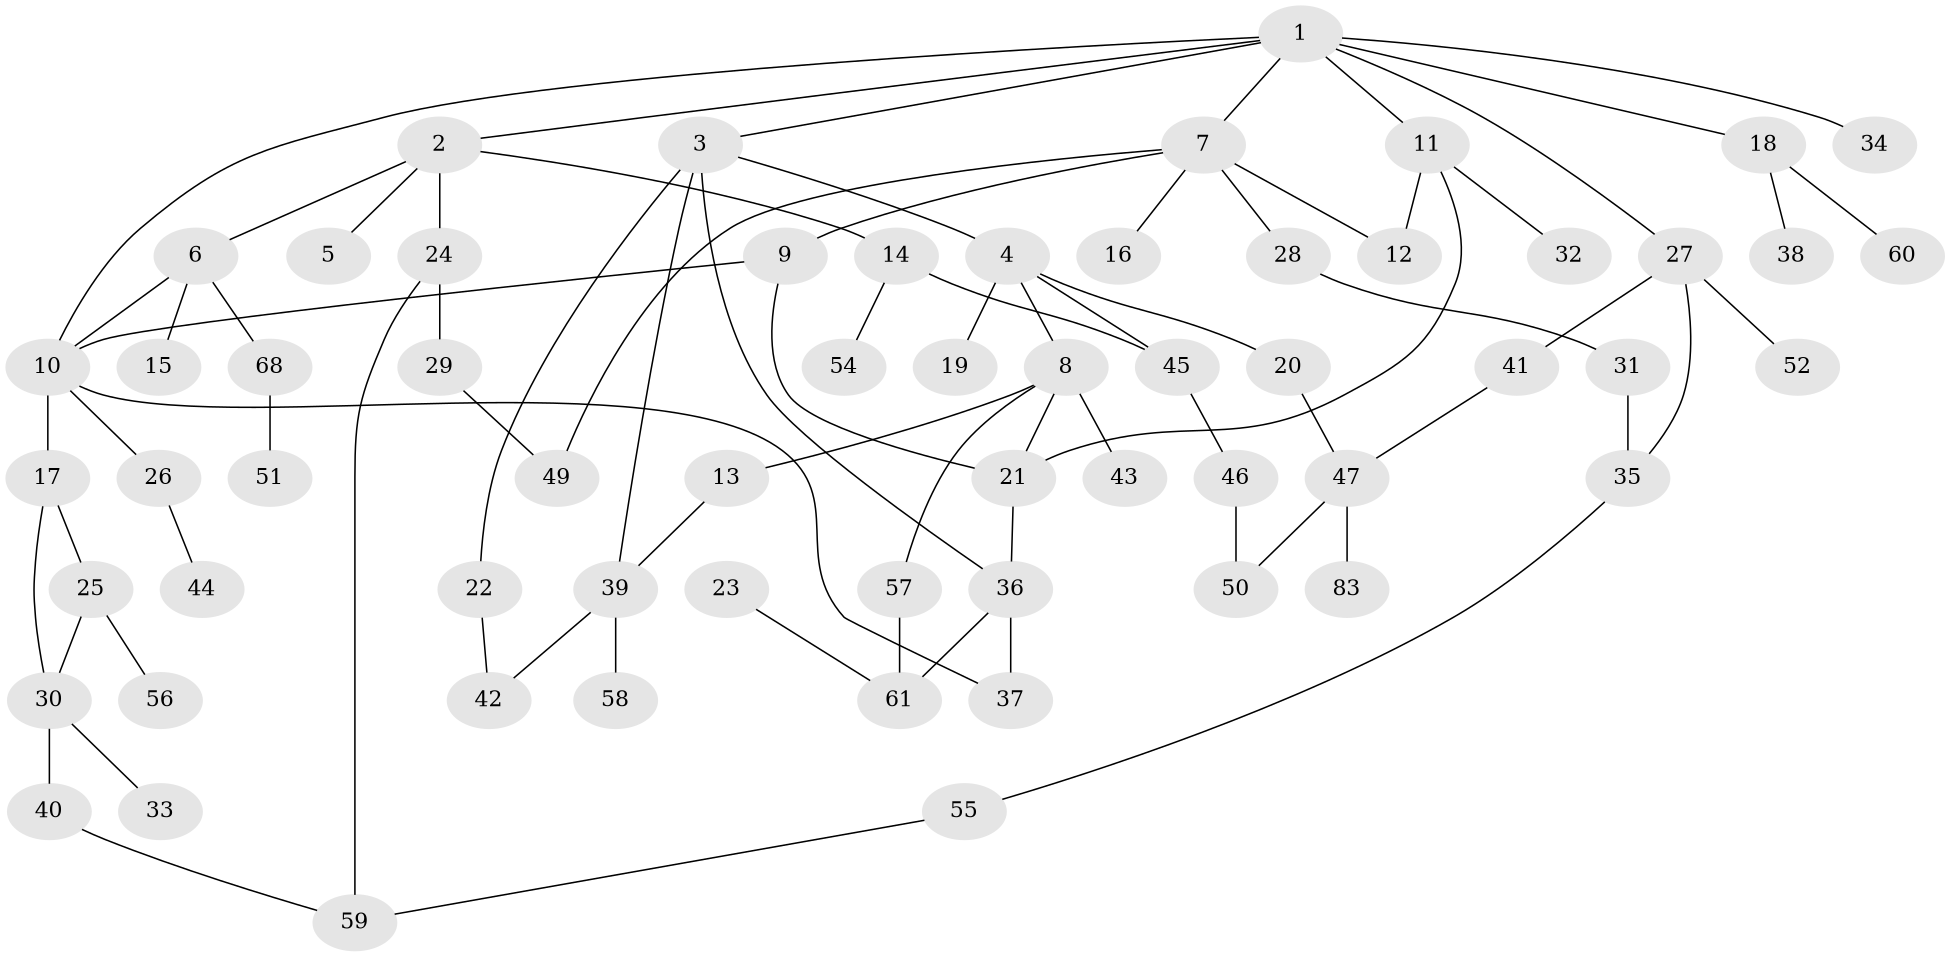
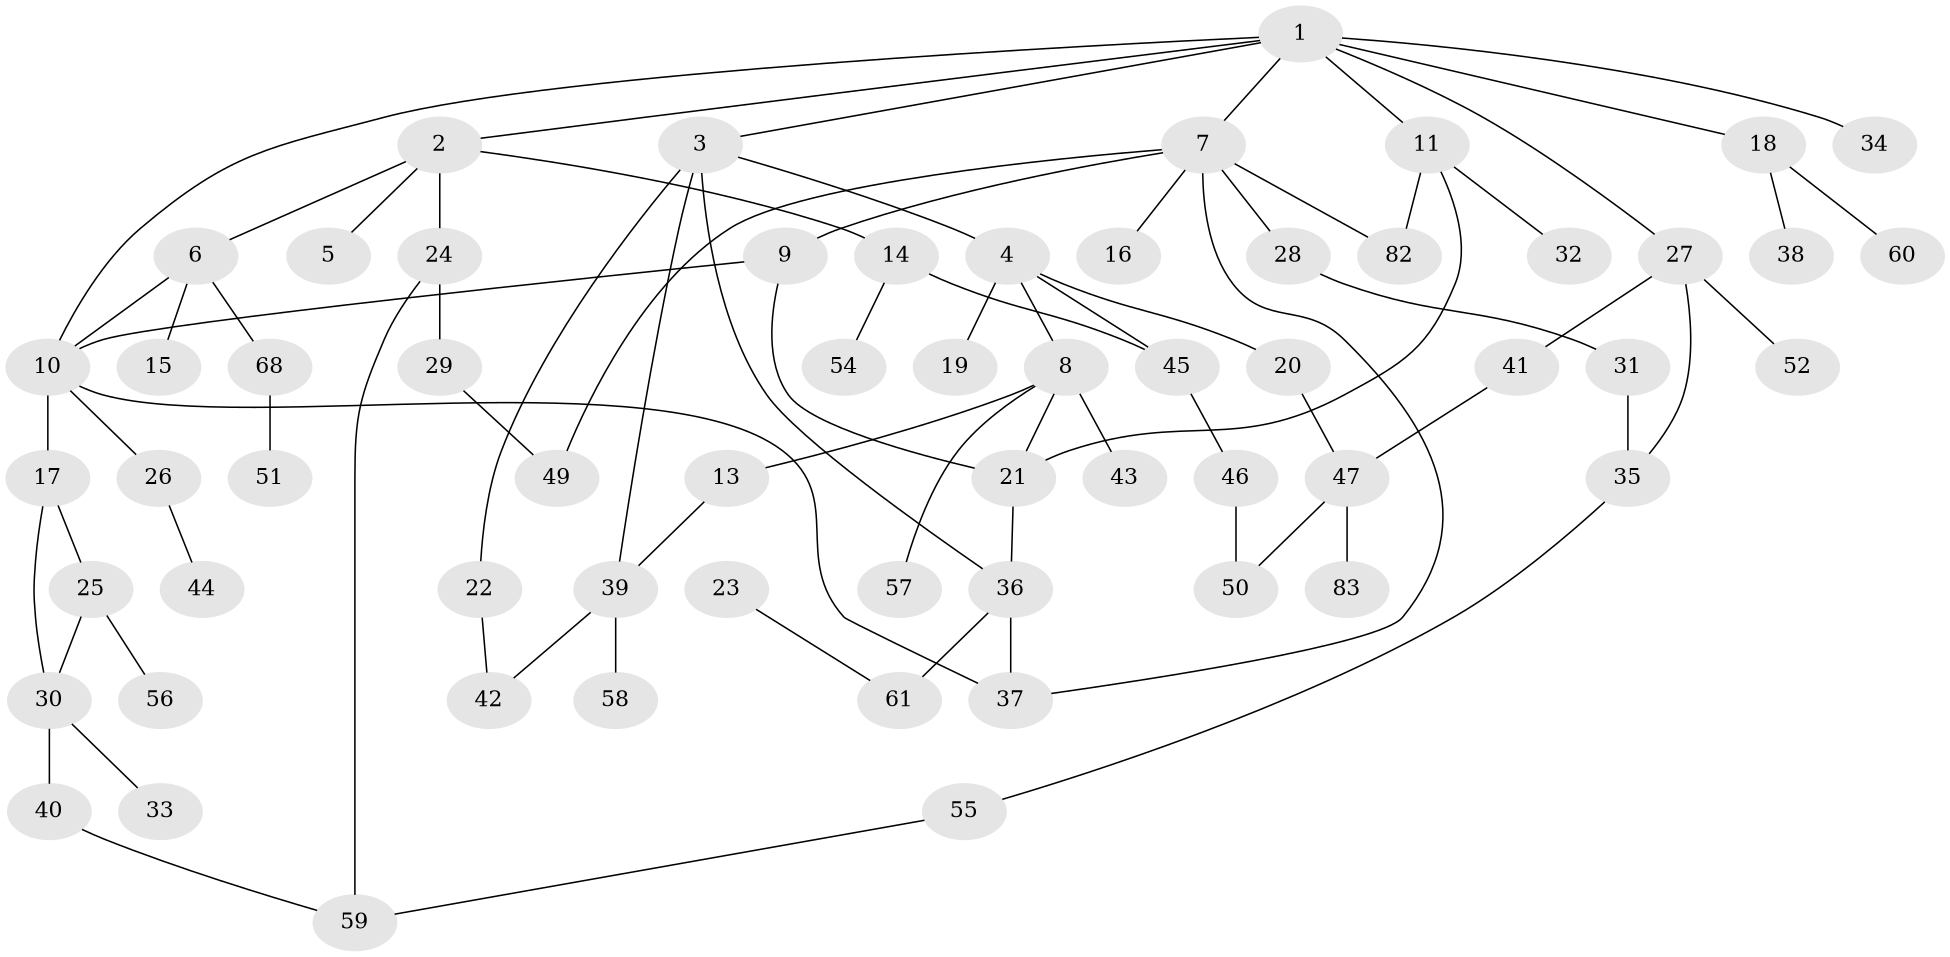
(1400, 256) -> (1400, 256)
none -> (1441, 526)
(900, 634) -> none
